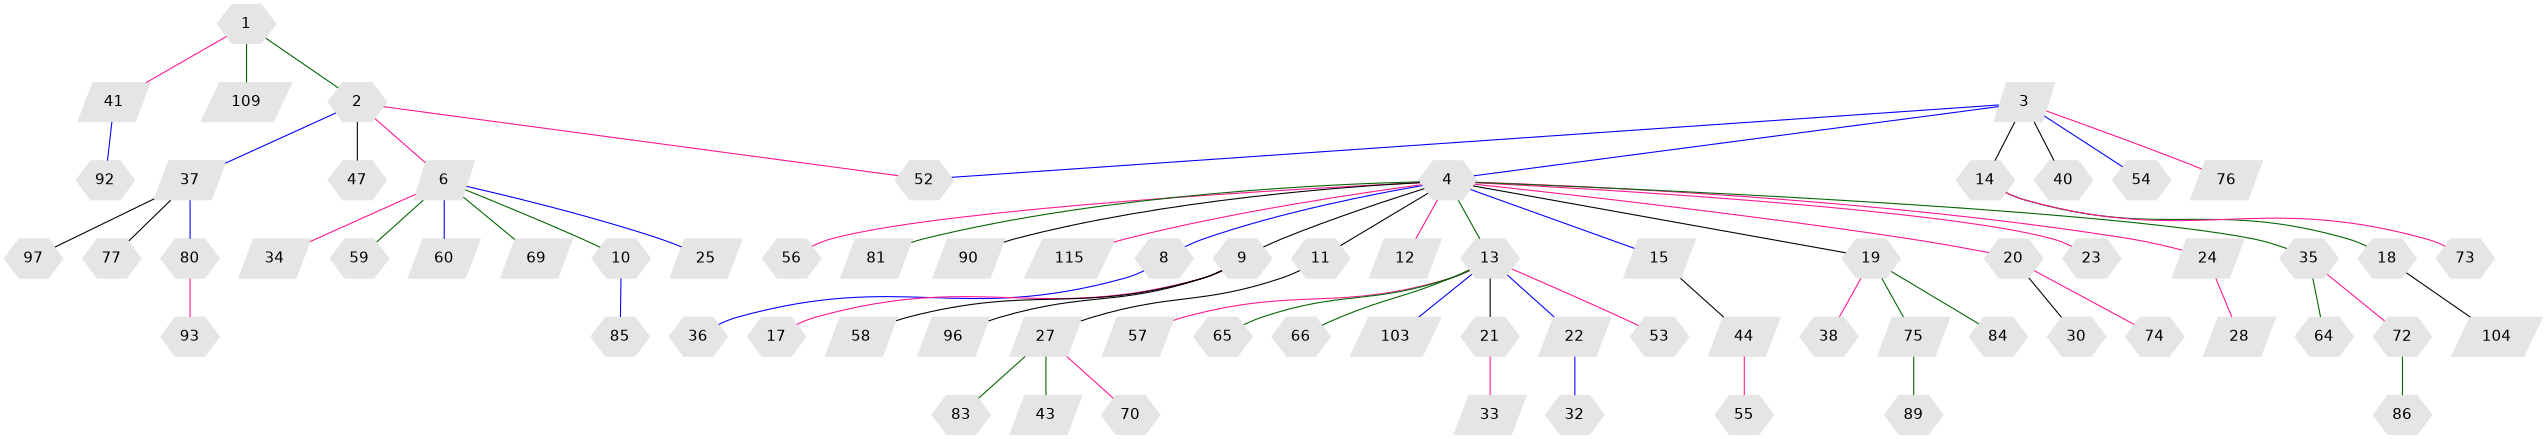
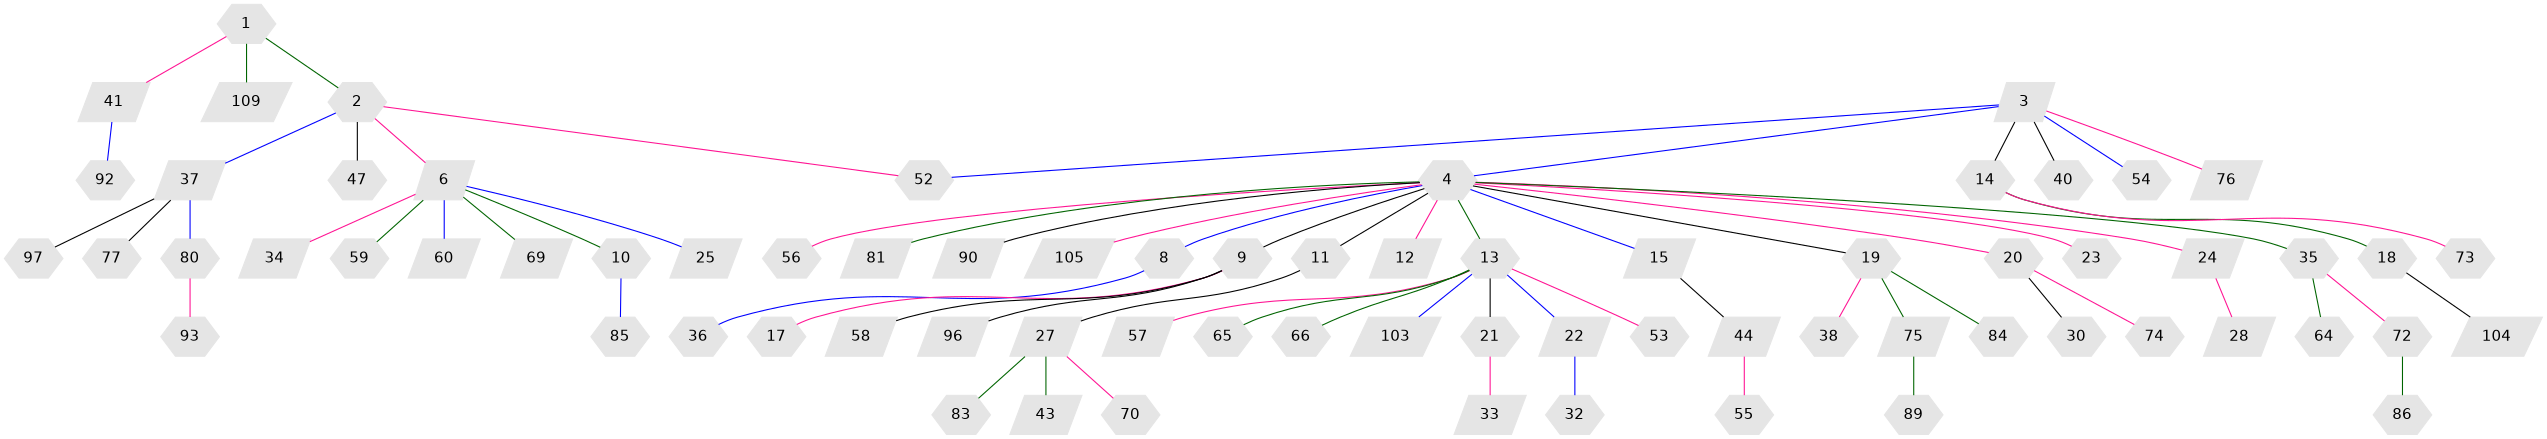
(1070, 258) -> (1070, 258)
